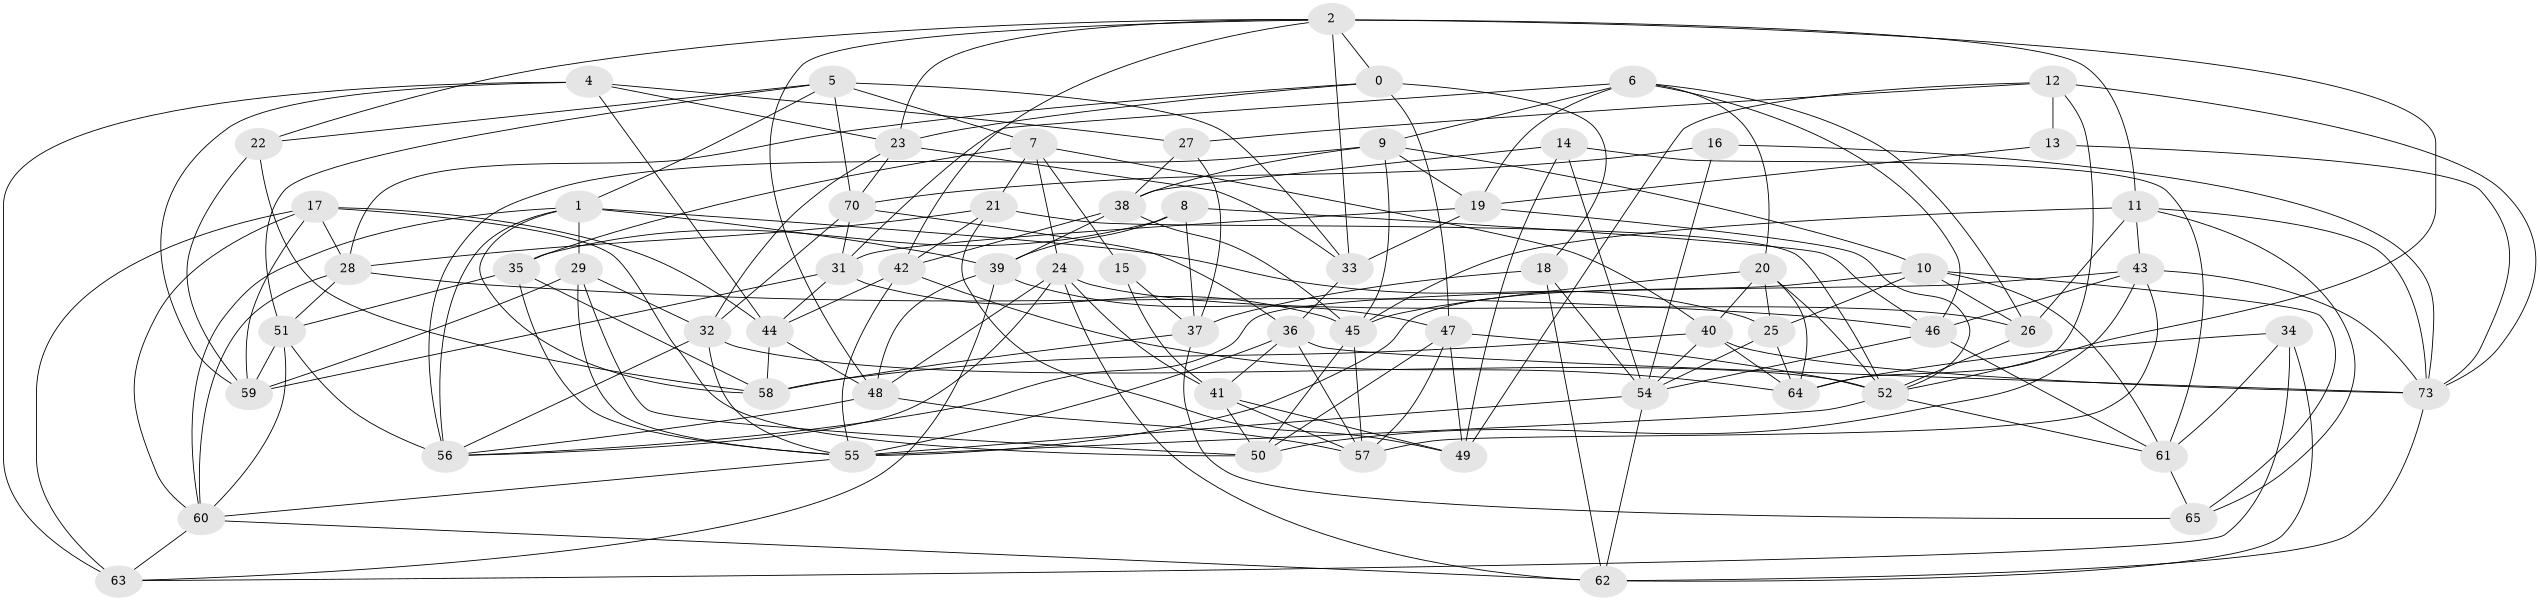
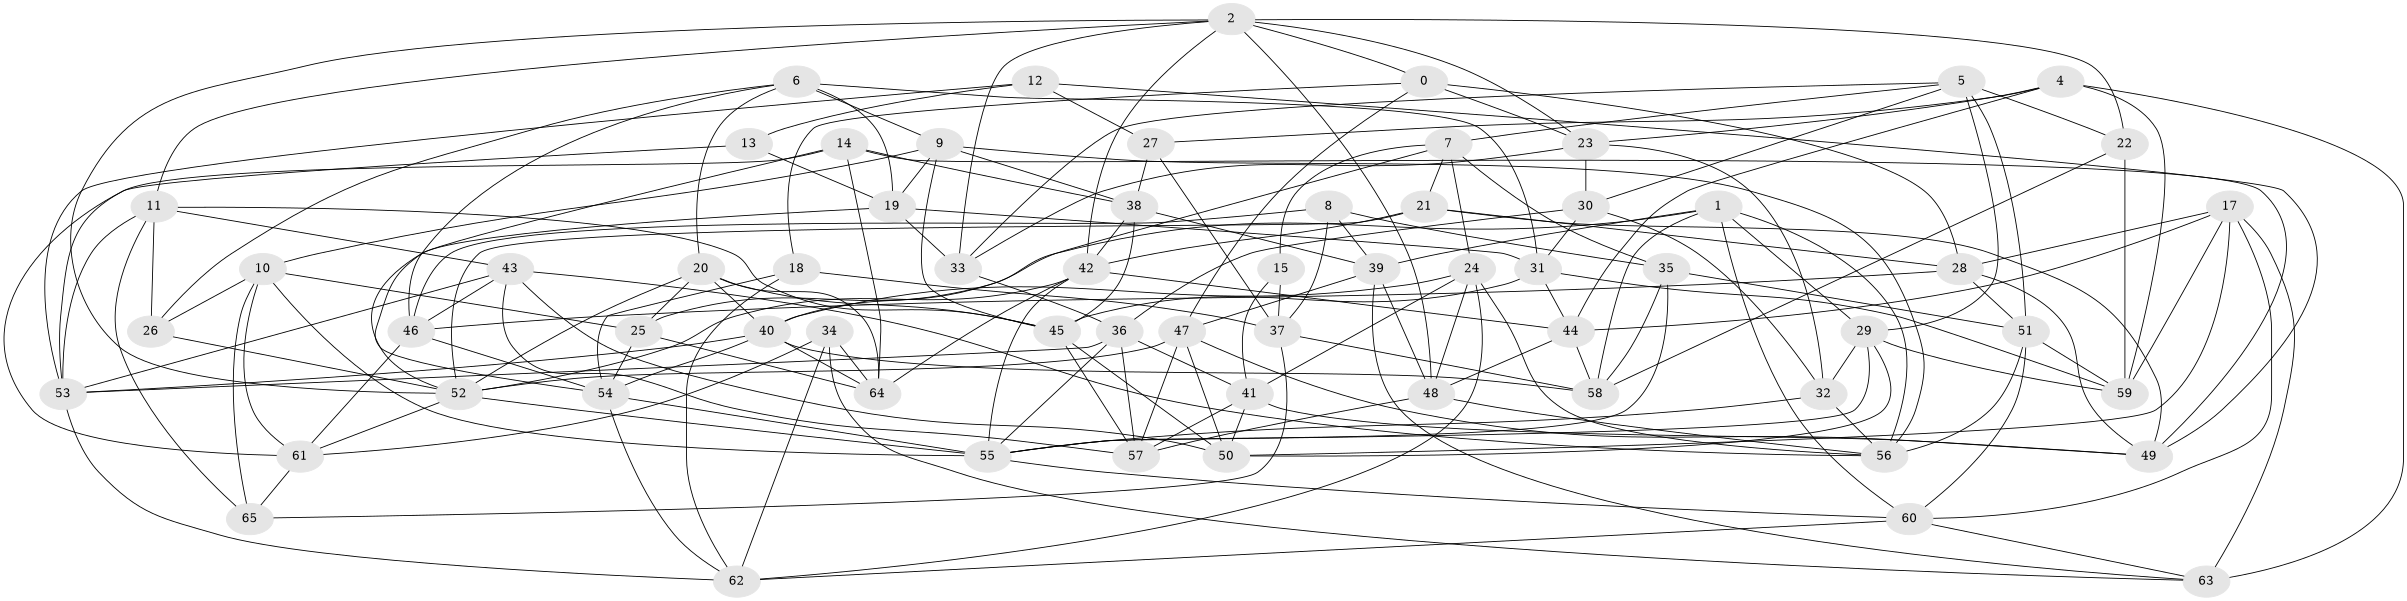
(1715, 144) -> none
(708, 147) -> (1998, 248)
(852, 207) -> (1586, 207)
(1518, 308) -> (1134, 292)
(2064, 341) -> (871, 268)
(226, 350) -> (2074, 346)
(1294, 371) -> (700, 333)
(2426, 394) -> (63, 394)
